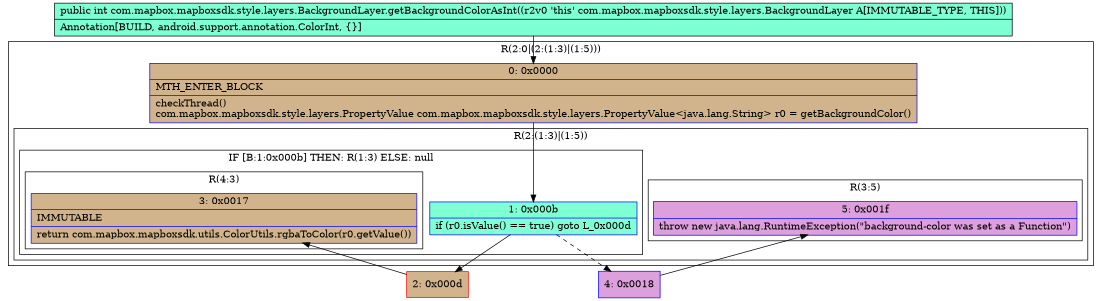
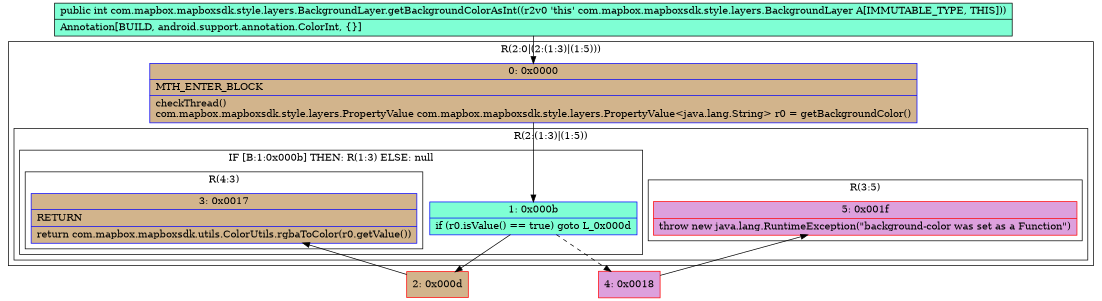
(70, 218) -> (59, 218)
(865, 218) -> (865, 218)
(629, 285) -> (629, 285)
